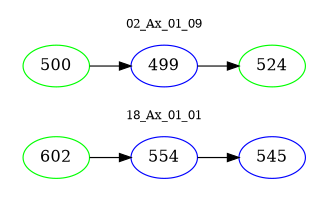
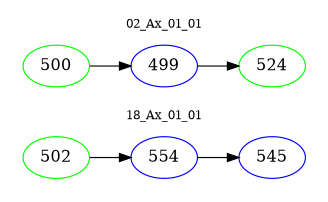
(164, 25) -> (164, 25)
(56, 158) -> (56, 158)
